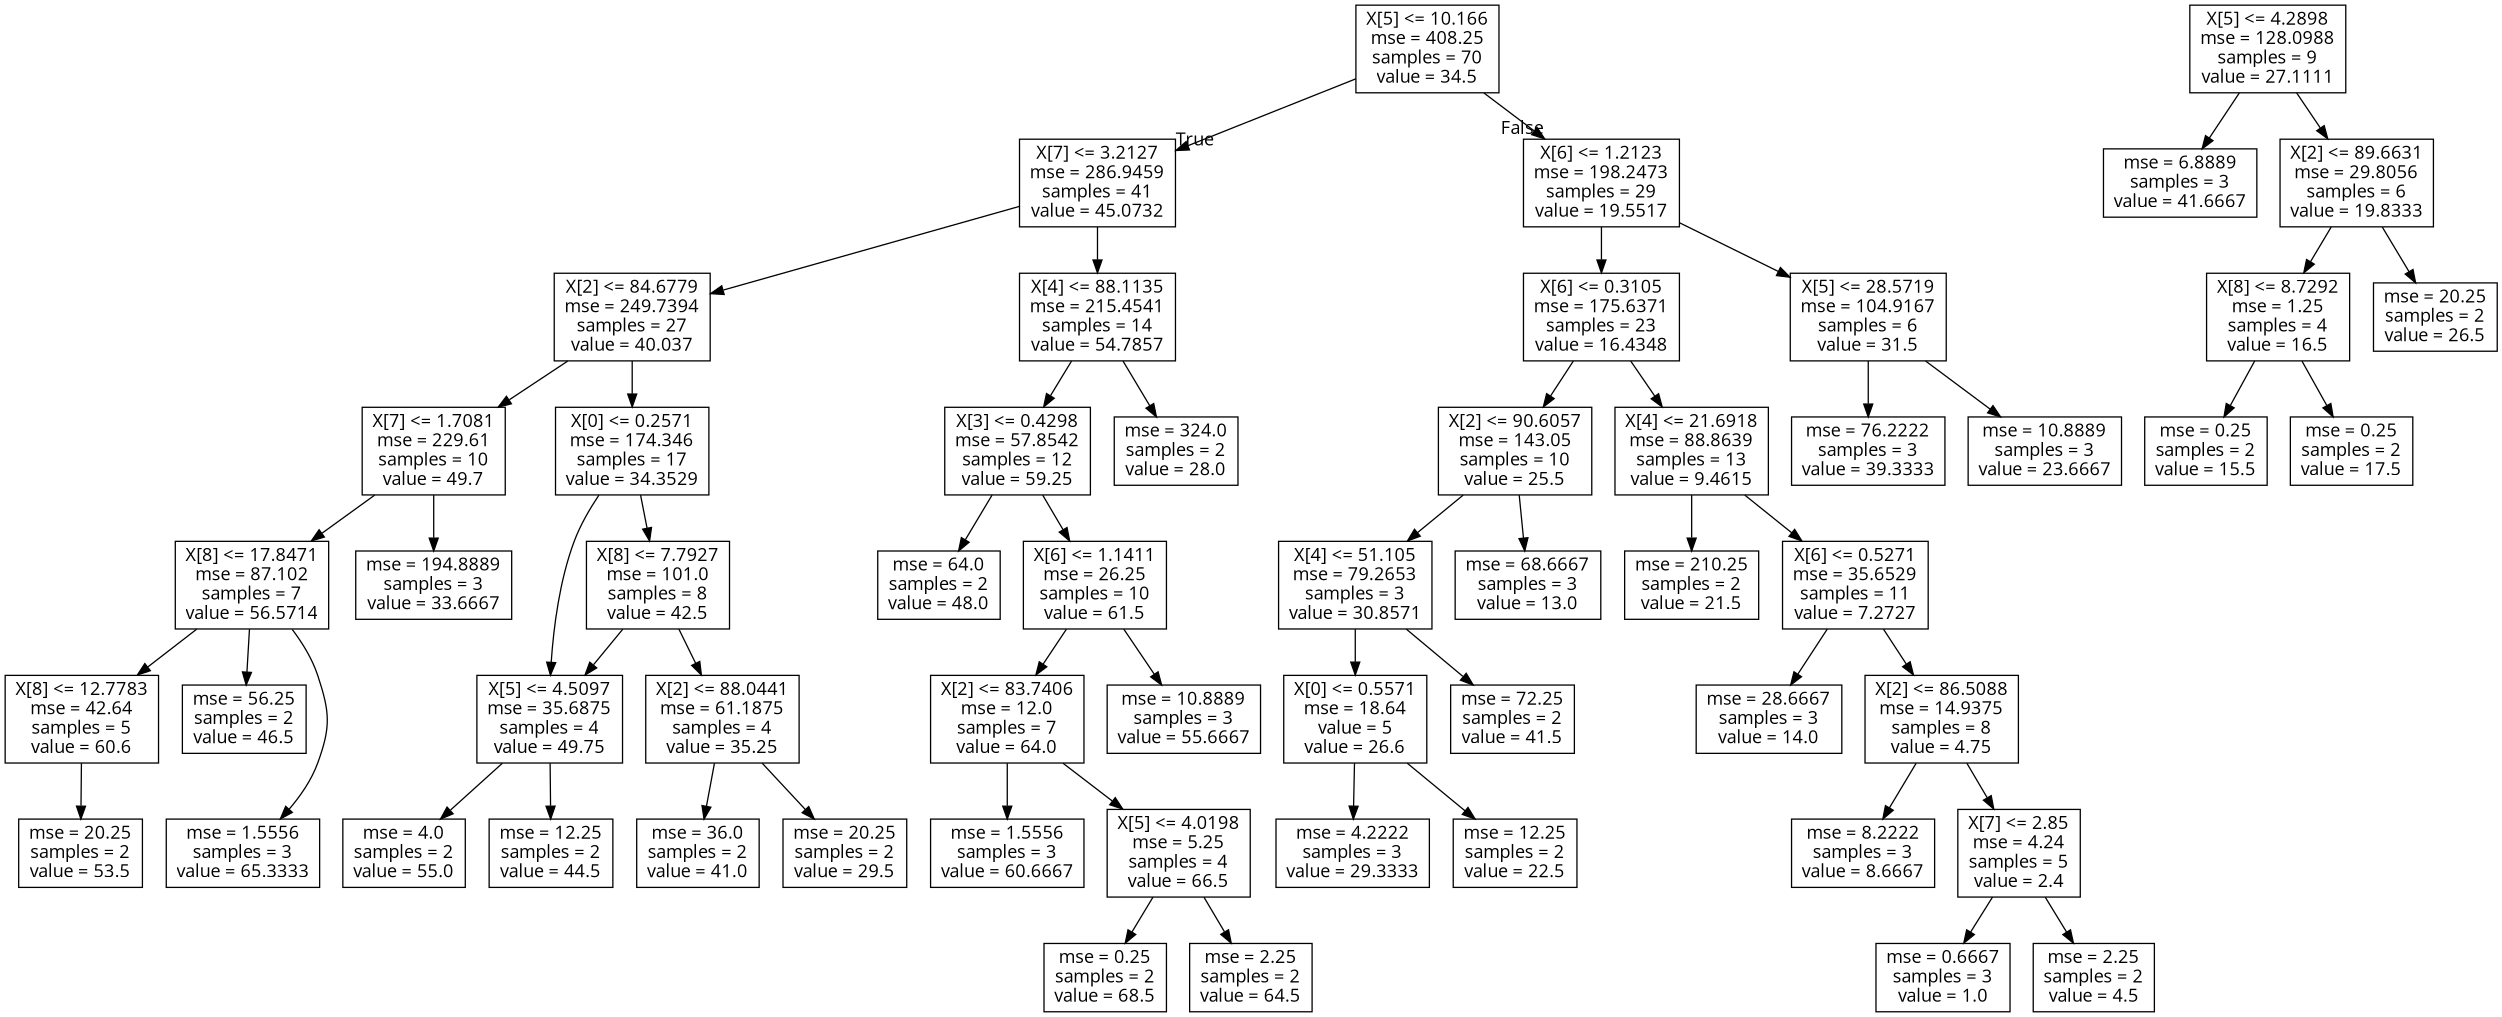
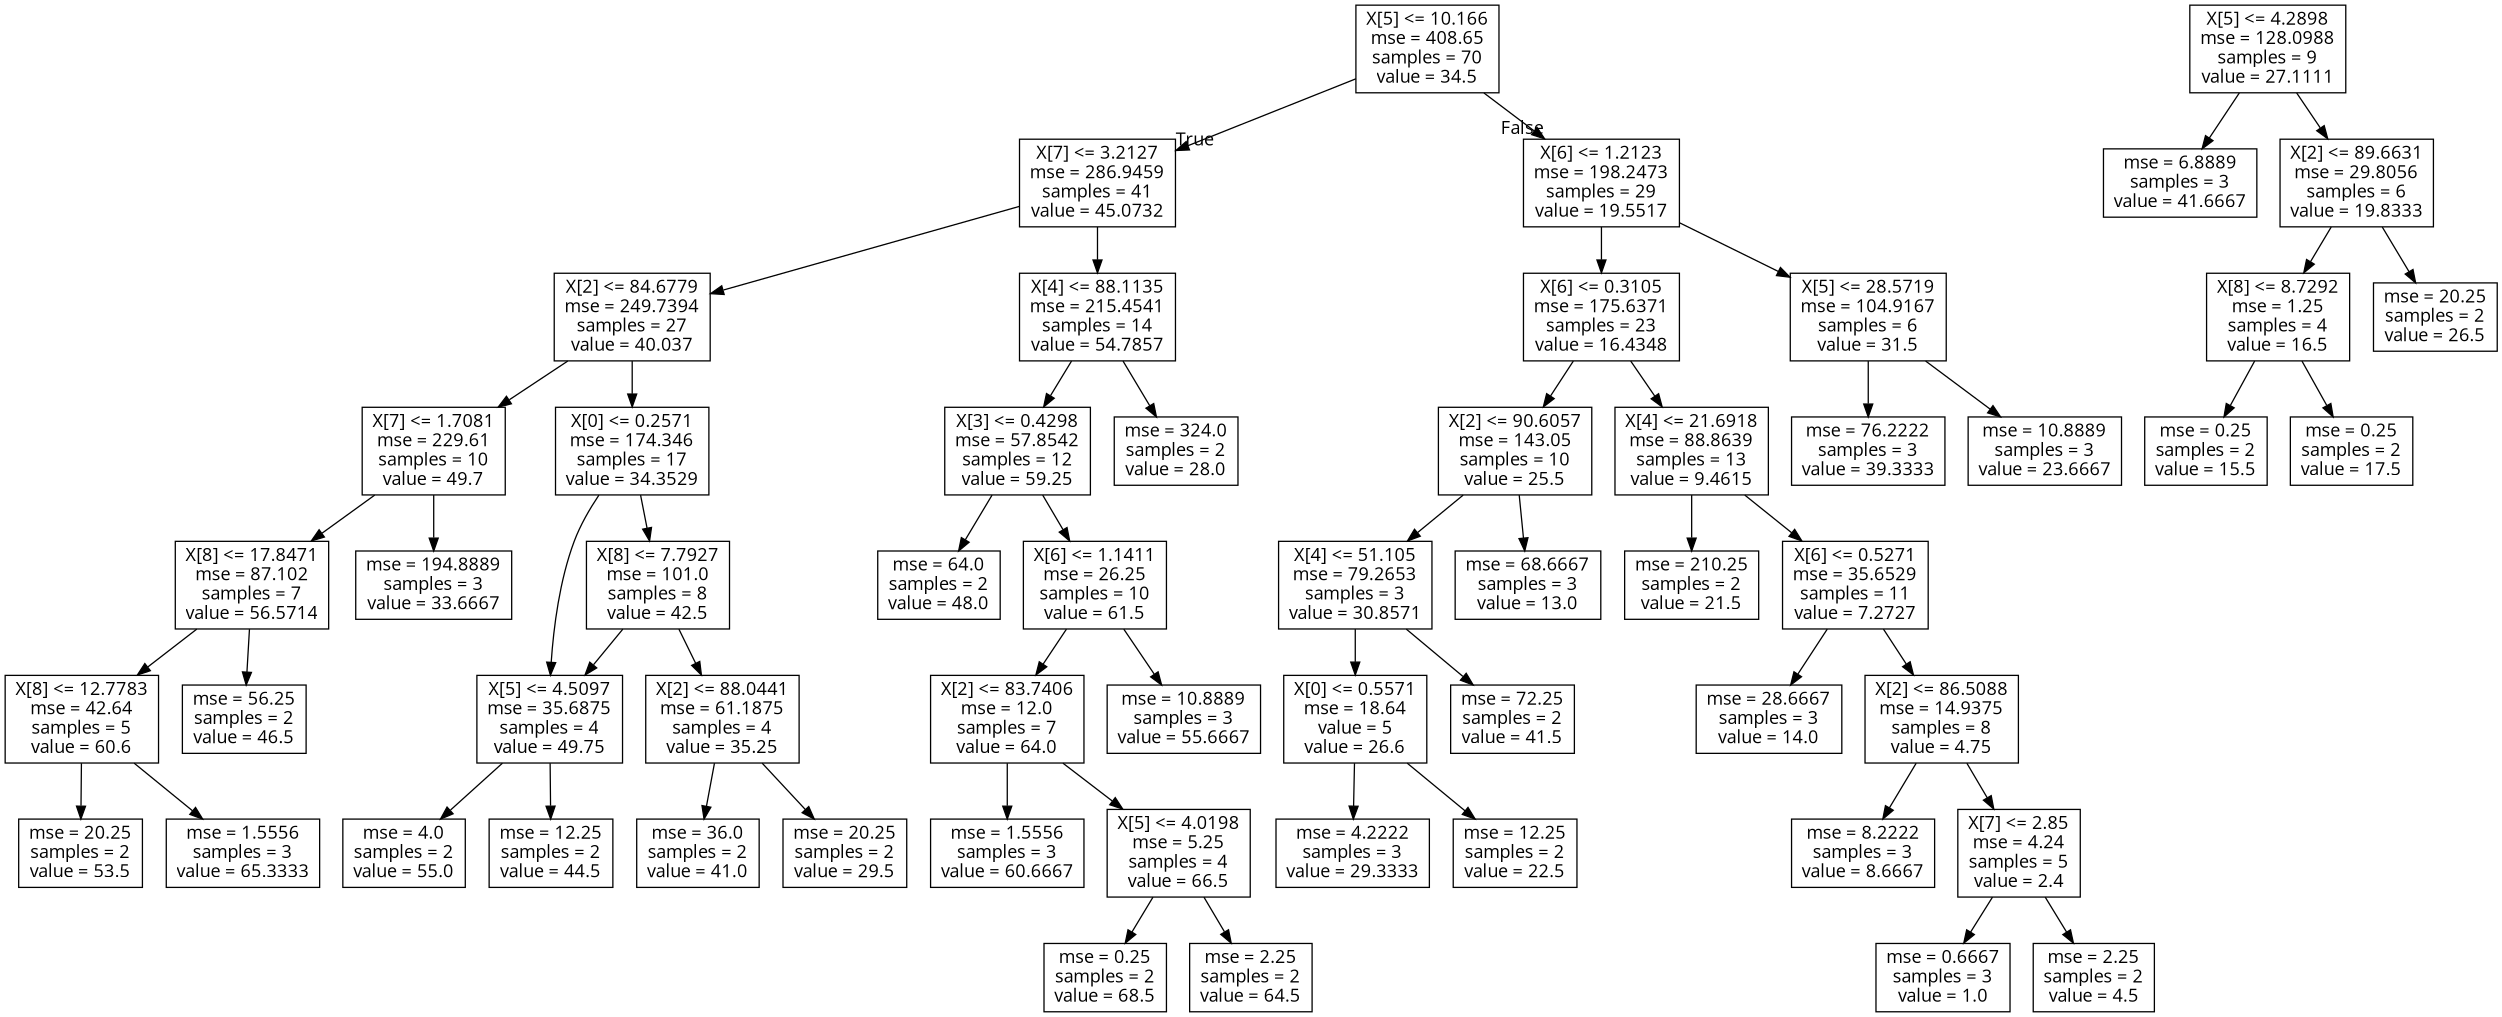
(1427, 49) -> (1427, 49)
(327, 720) -> (163, 787)
